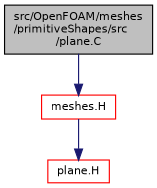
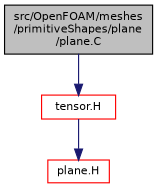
(79, 30) -> (79, 30)
(79, 107) -> (79, 107)
